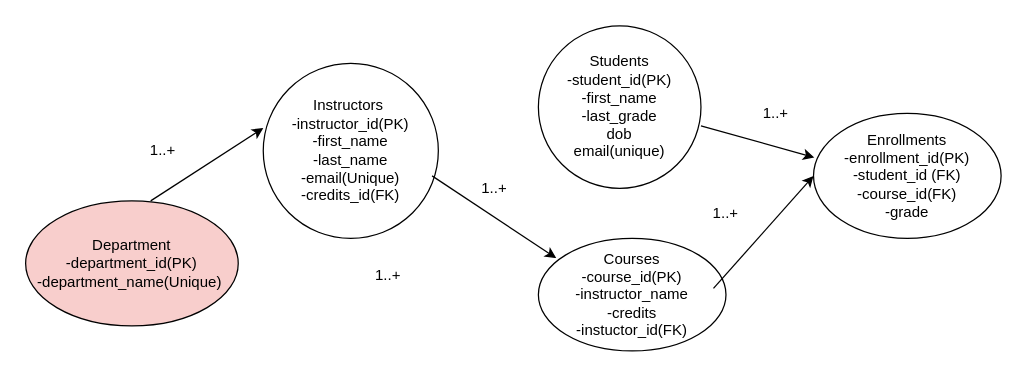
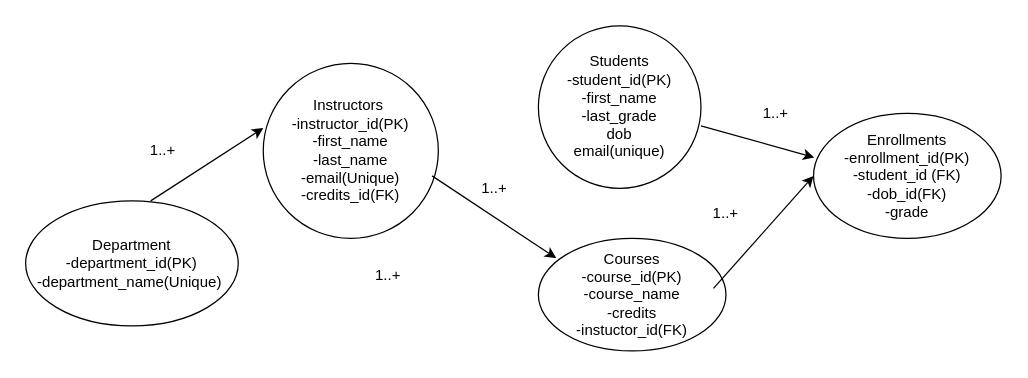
(907, 176) -> (907, 176)
(132, 263) -> (132, 263)
(632, 294) -> (632, 294)
